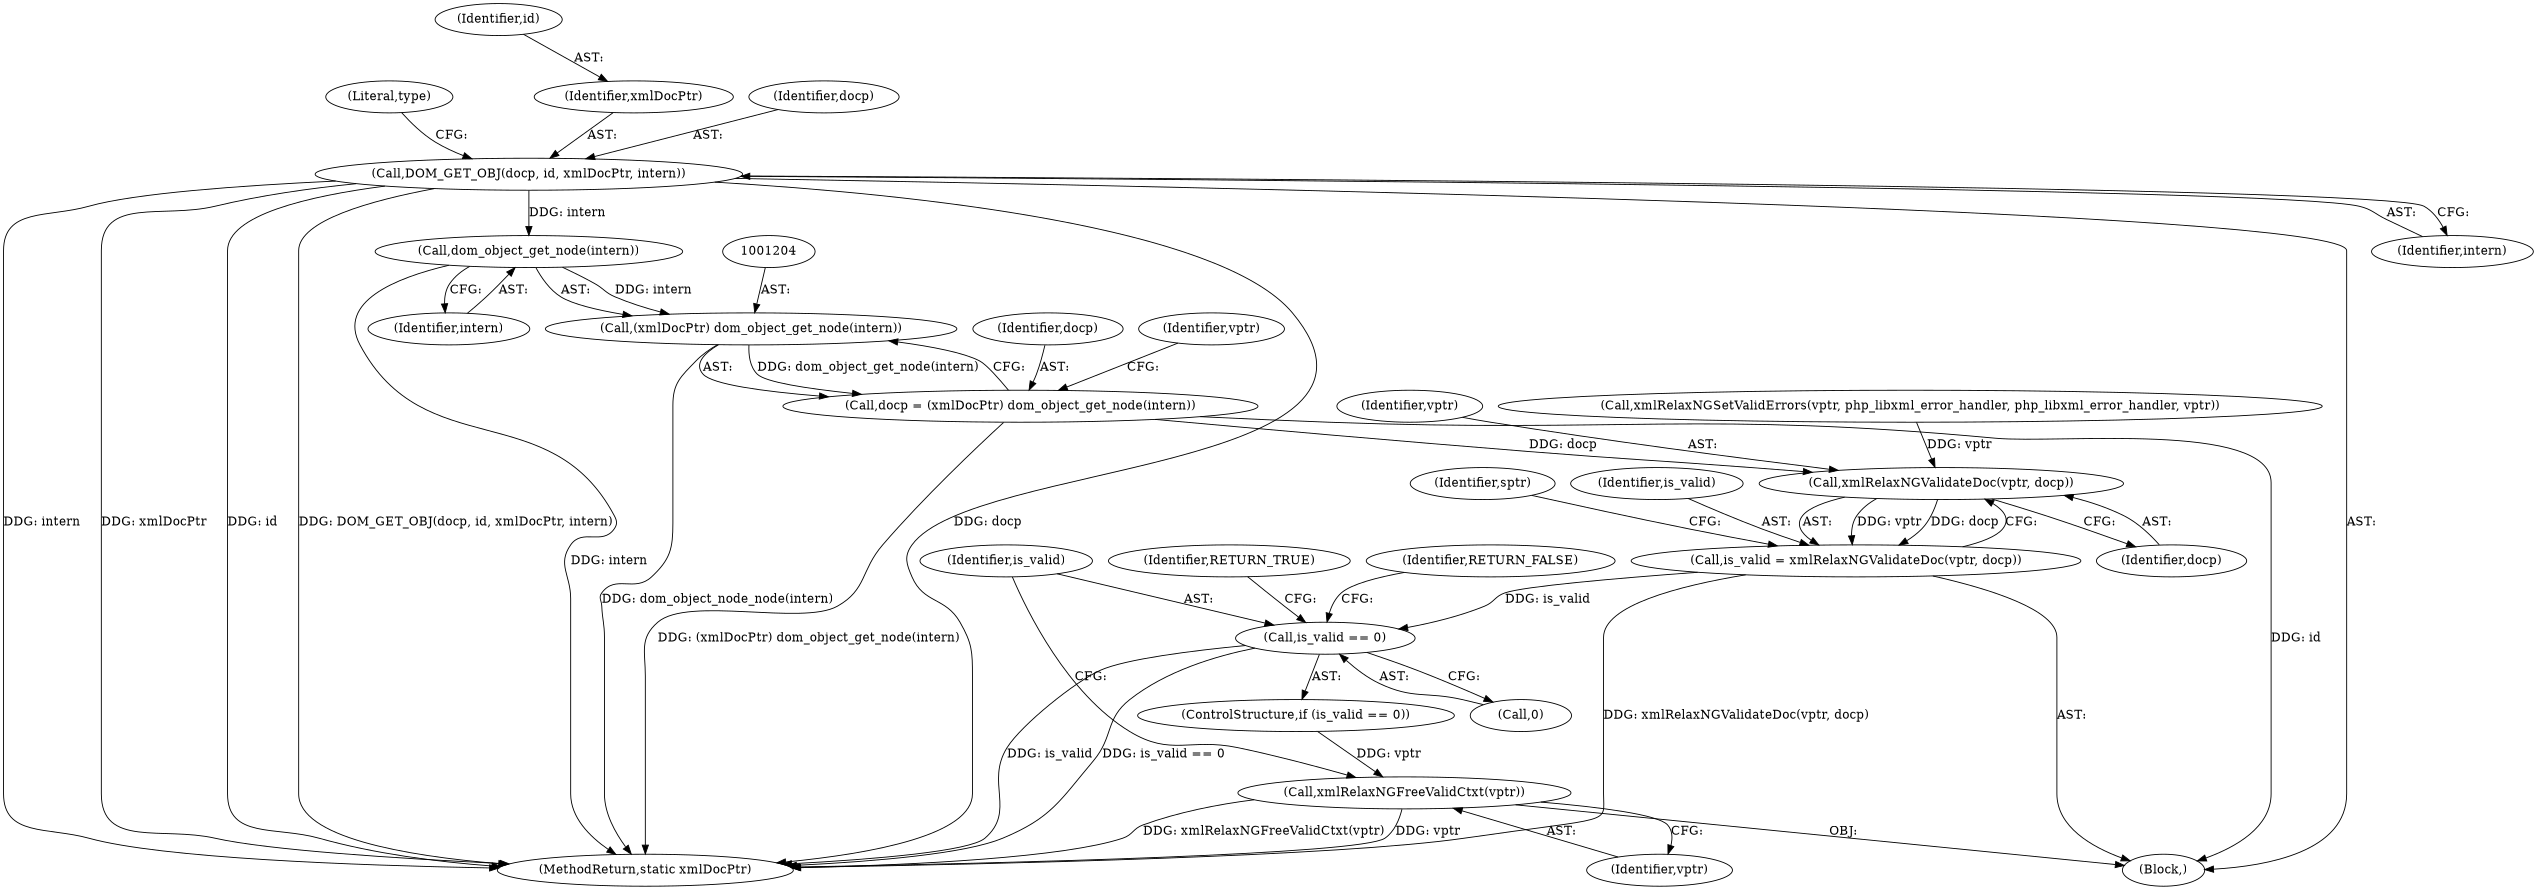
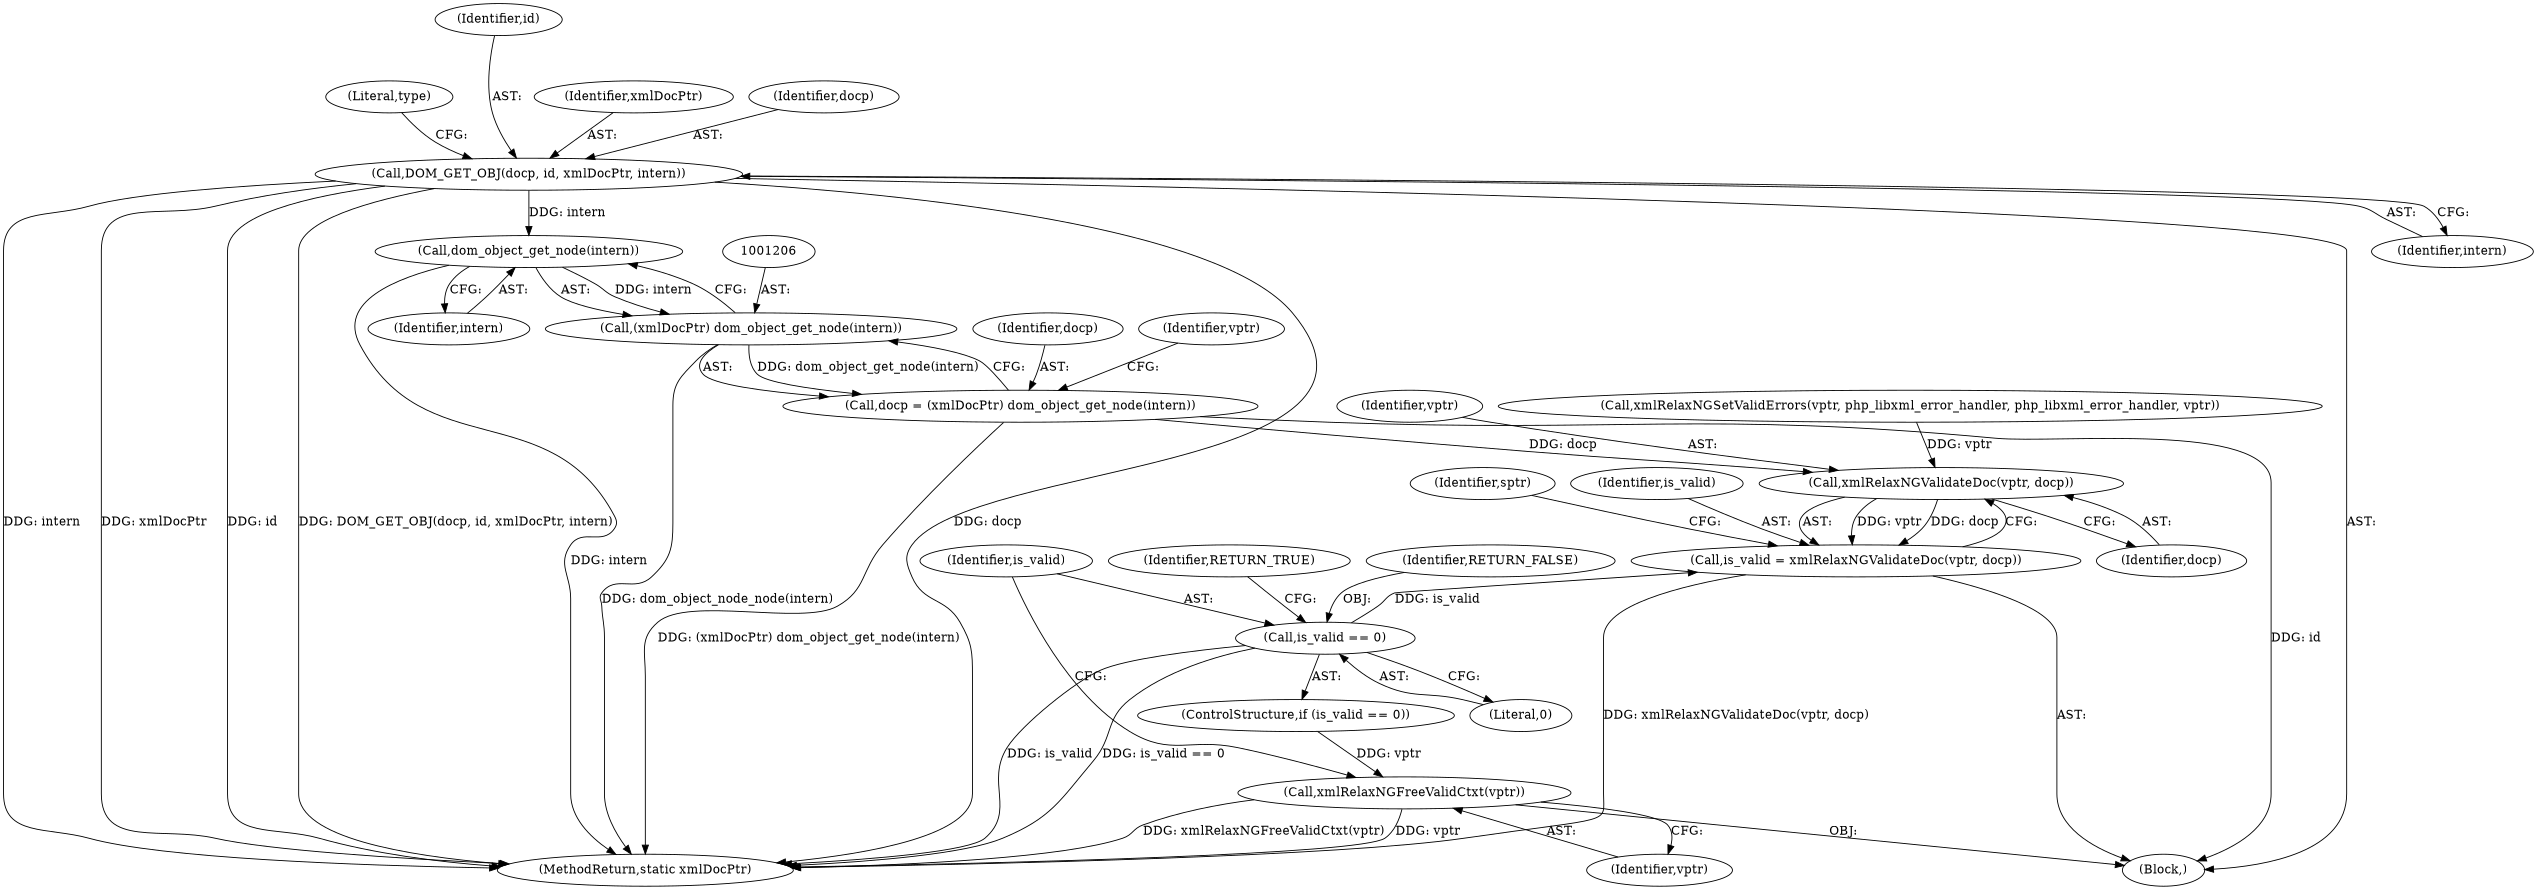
(561, 56) -> (489, 95)
(769, 252) -> (769, 252)
none -> (690, 282)
(1549, 586) -> (1515, 584)
(1360, 600) -> (1360, 600)
(1521, 716) -> (1521, 716)
